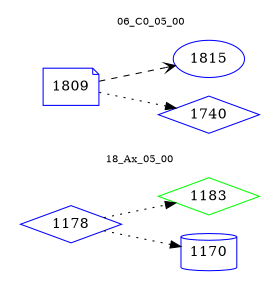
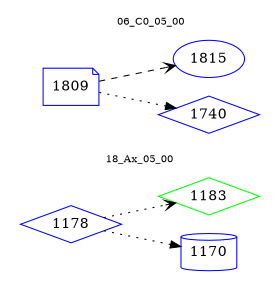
(135, 211) -> (135, 211)
